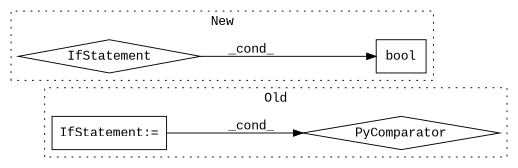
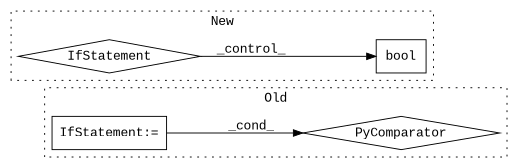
(251, 49) -> (251, 49)
